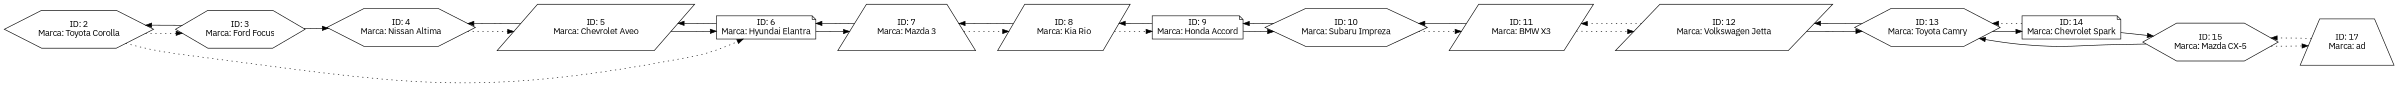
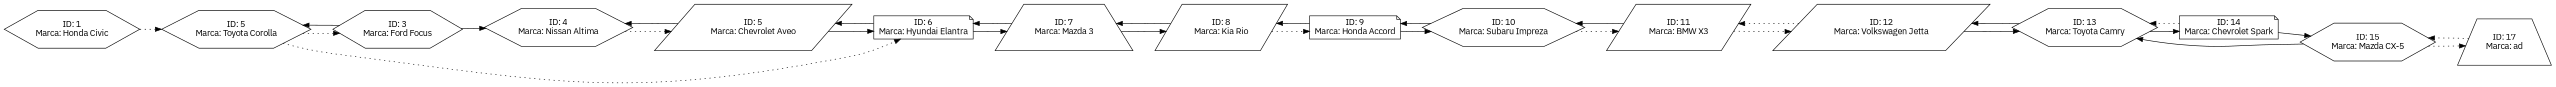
none -> (72, 29)
(79, 29) -> (236, 29)
(983, 32) -> (1141, 32)
